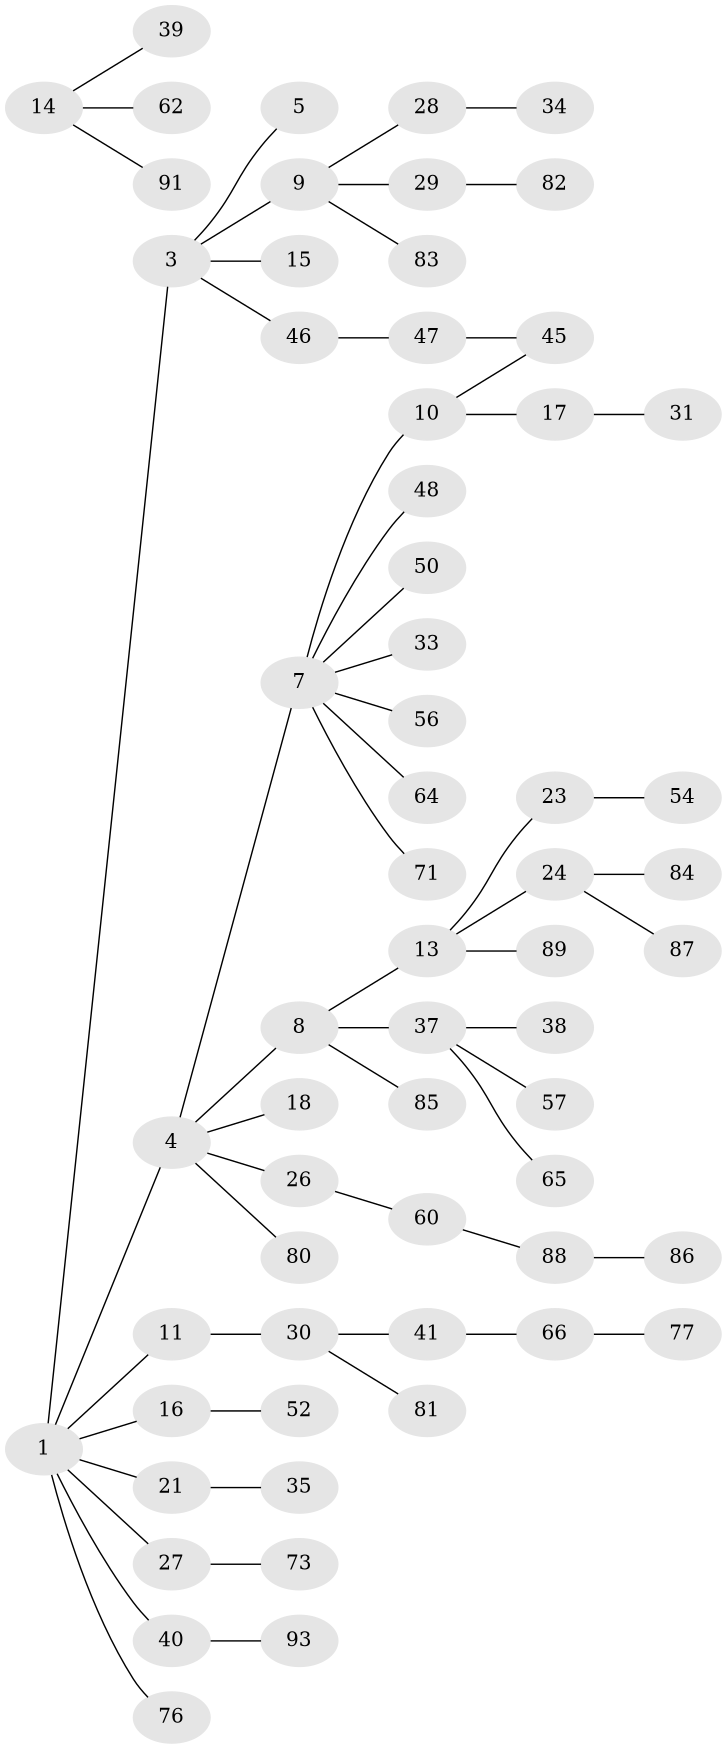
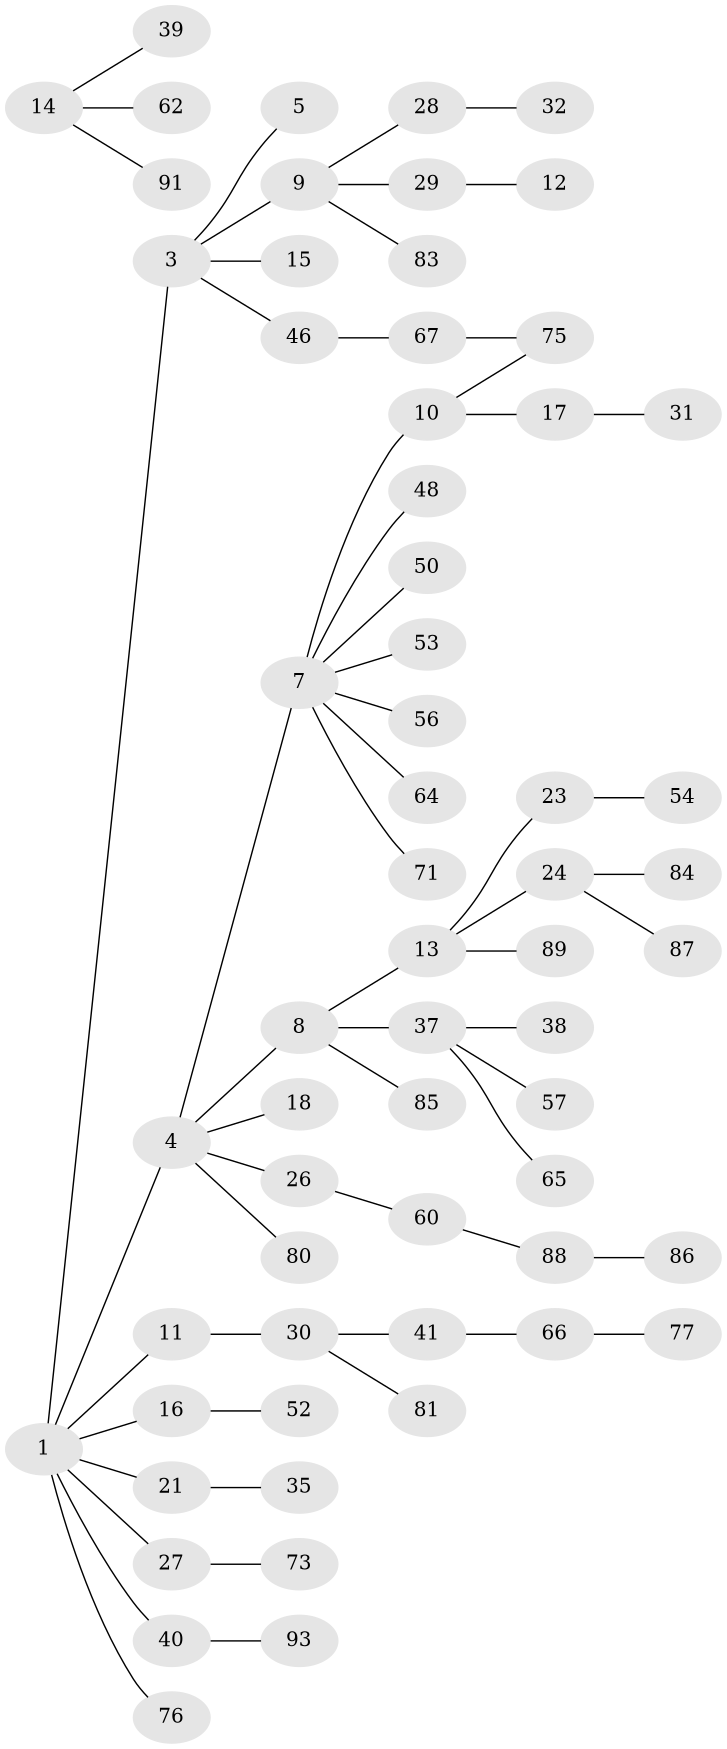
(555, 108) -> (555, 108)
(555, 185) -> (555, 185)
(427, 338) -> (427, 338)
(555, 338) -> (555, 338)
(427, 644) -> (427, 644)
